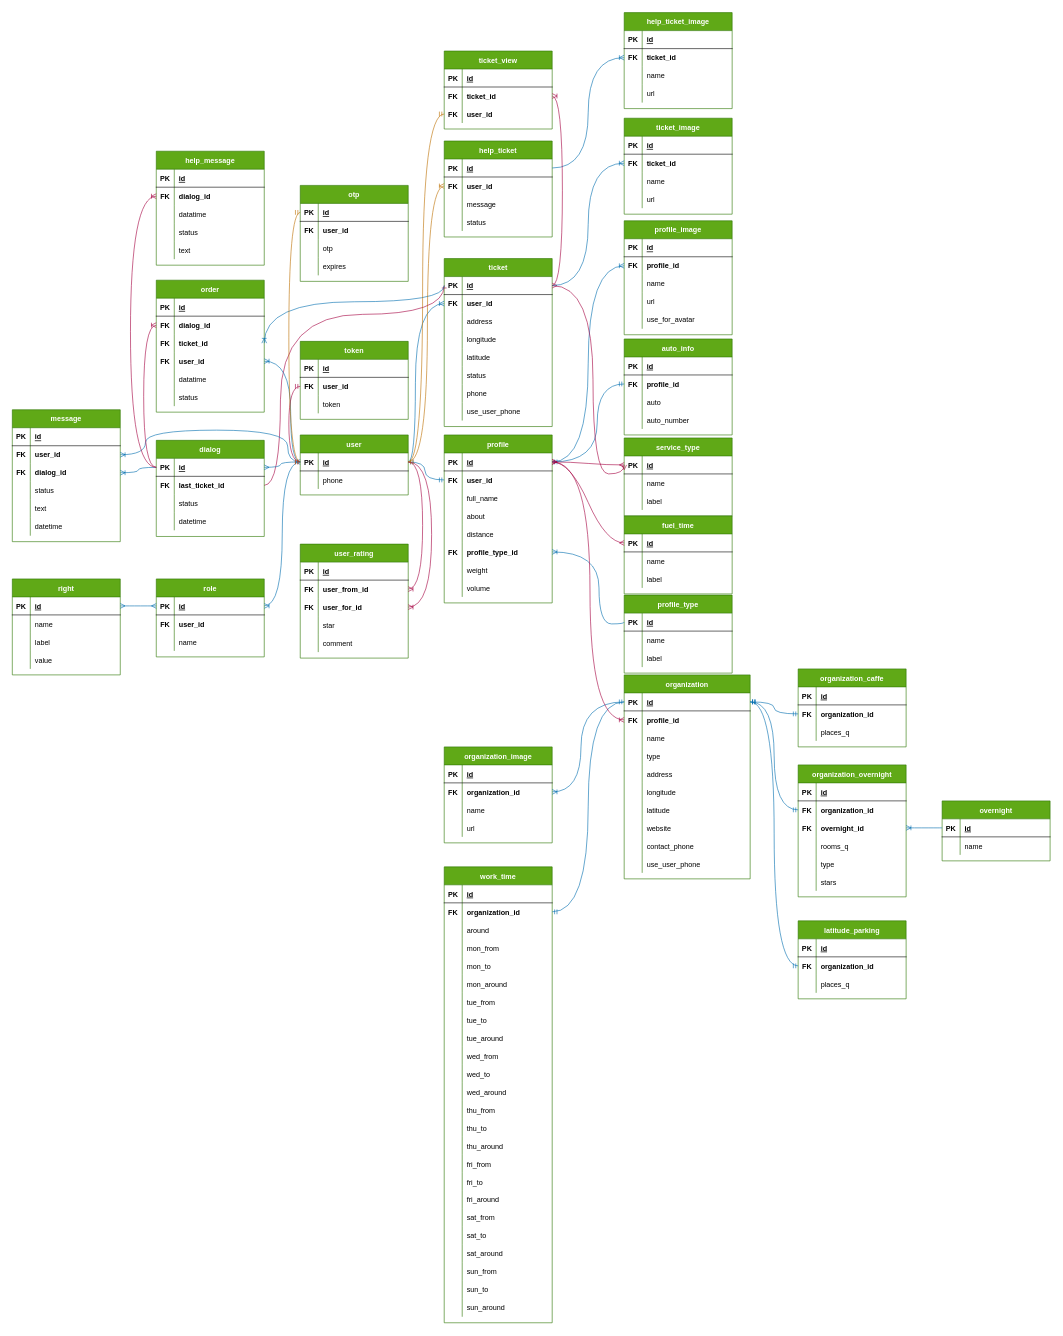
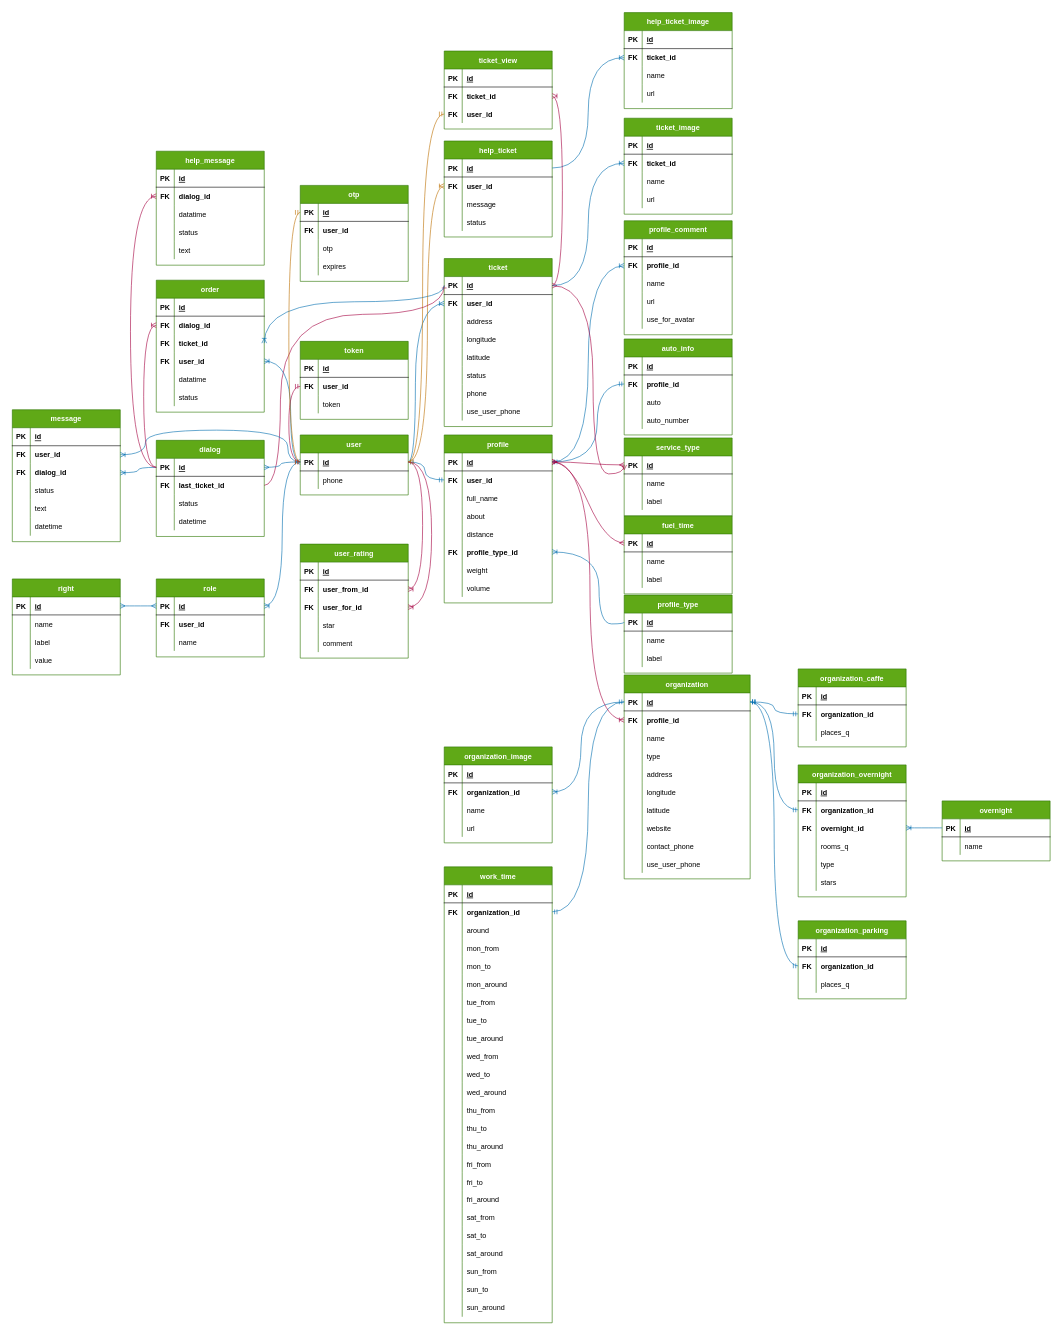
(678, 230) -> (678, 230)
(852, 930) -> (852, 930)
